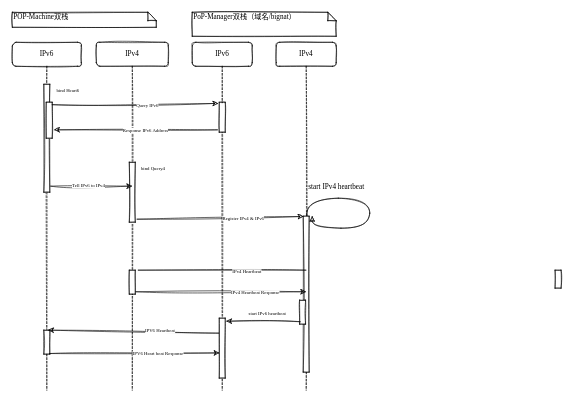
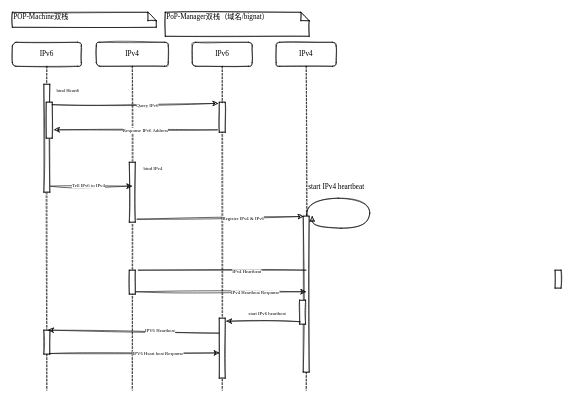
(264, 24) -> (237, 24)
(153, 165) -> (153, 165)
